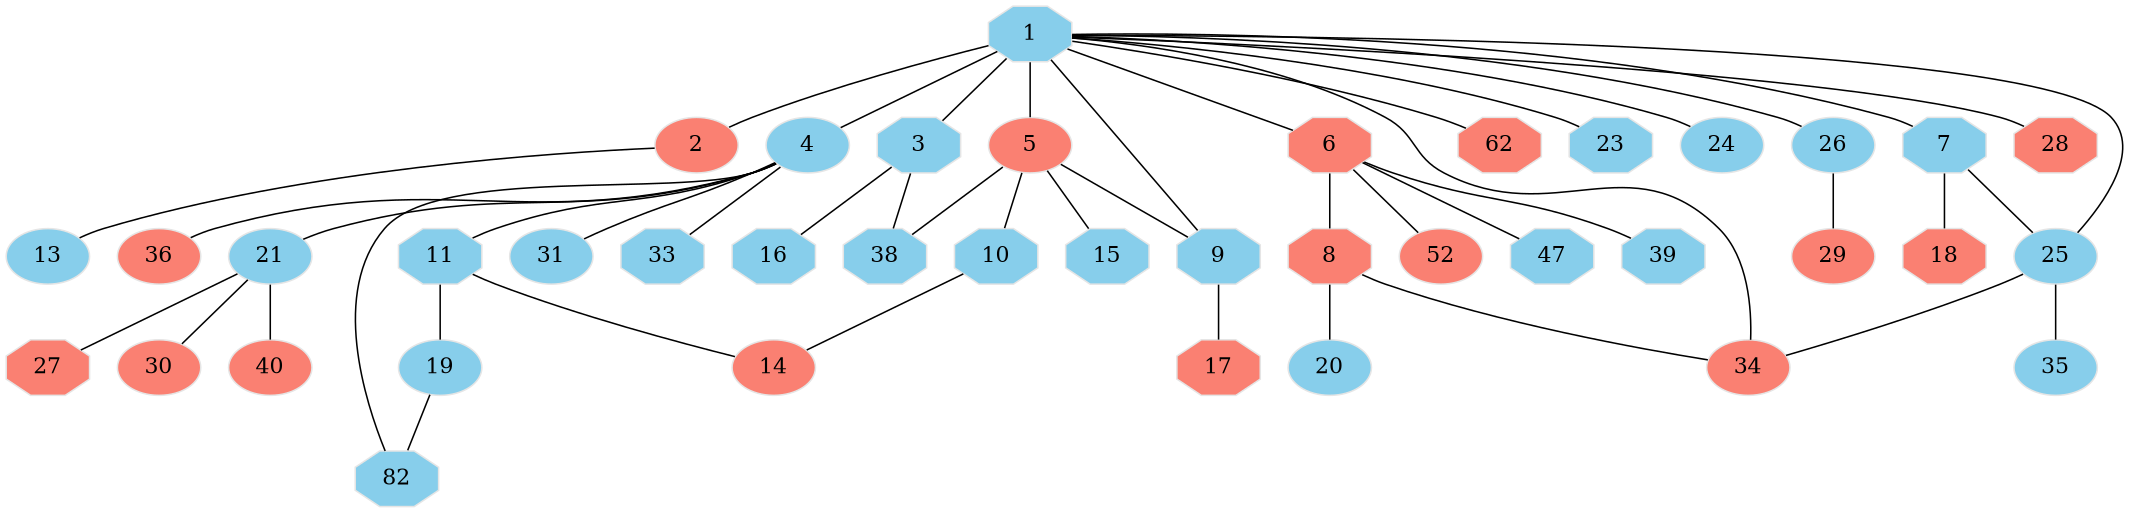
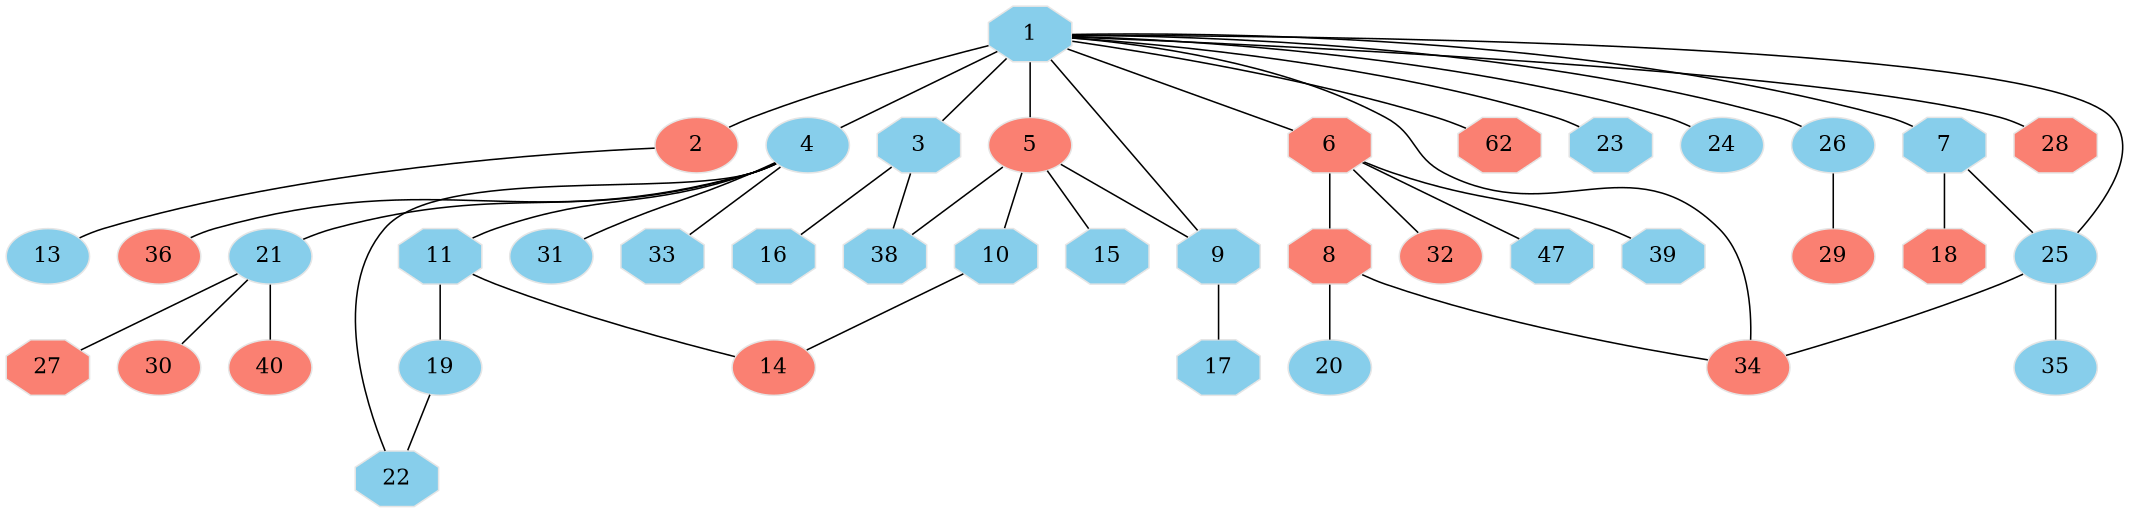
(1441, 256) -> (1441, 256)
(1219, 368) -> (1219, 368)
(397, 479) -> (397, 479)
